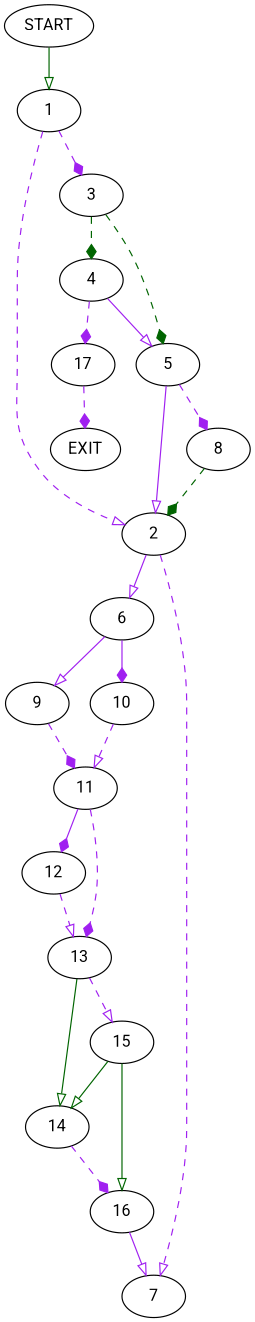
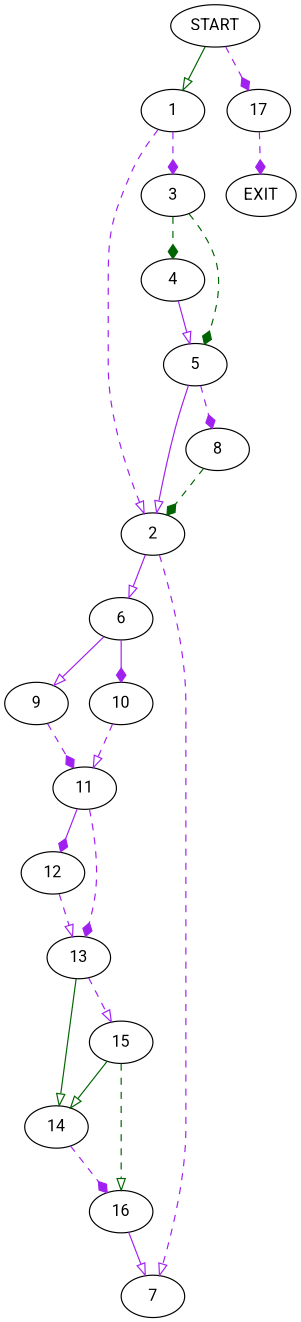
(88, 315) -> (234, 62)
(122, 1121) -> (121, 1121)
